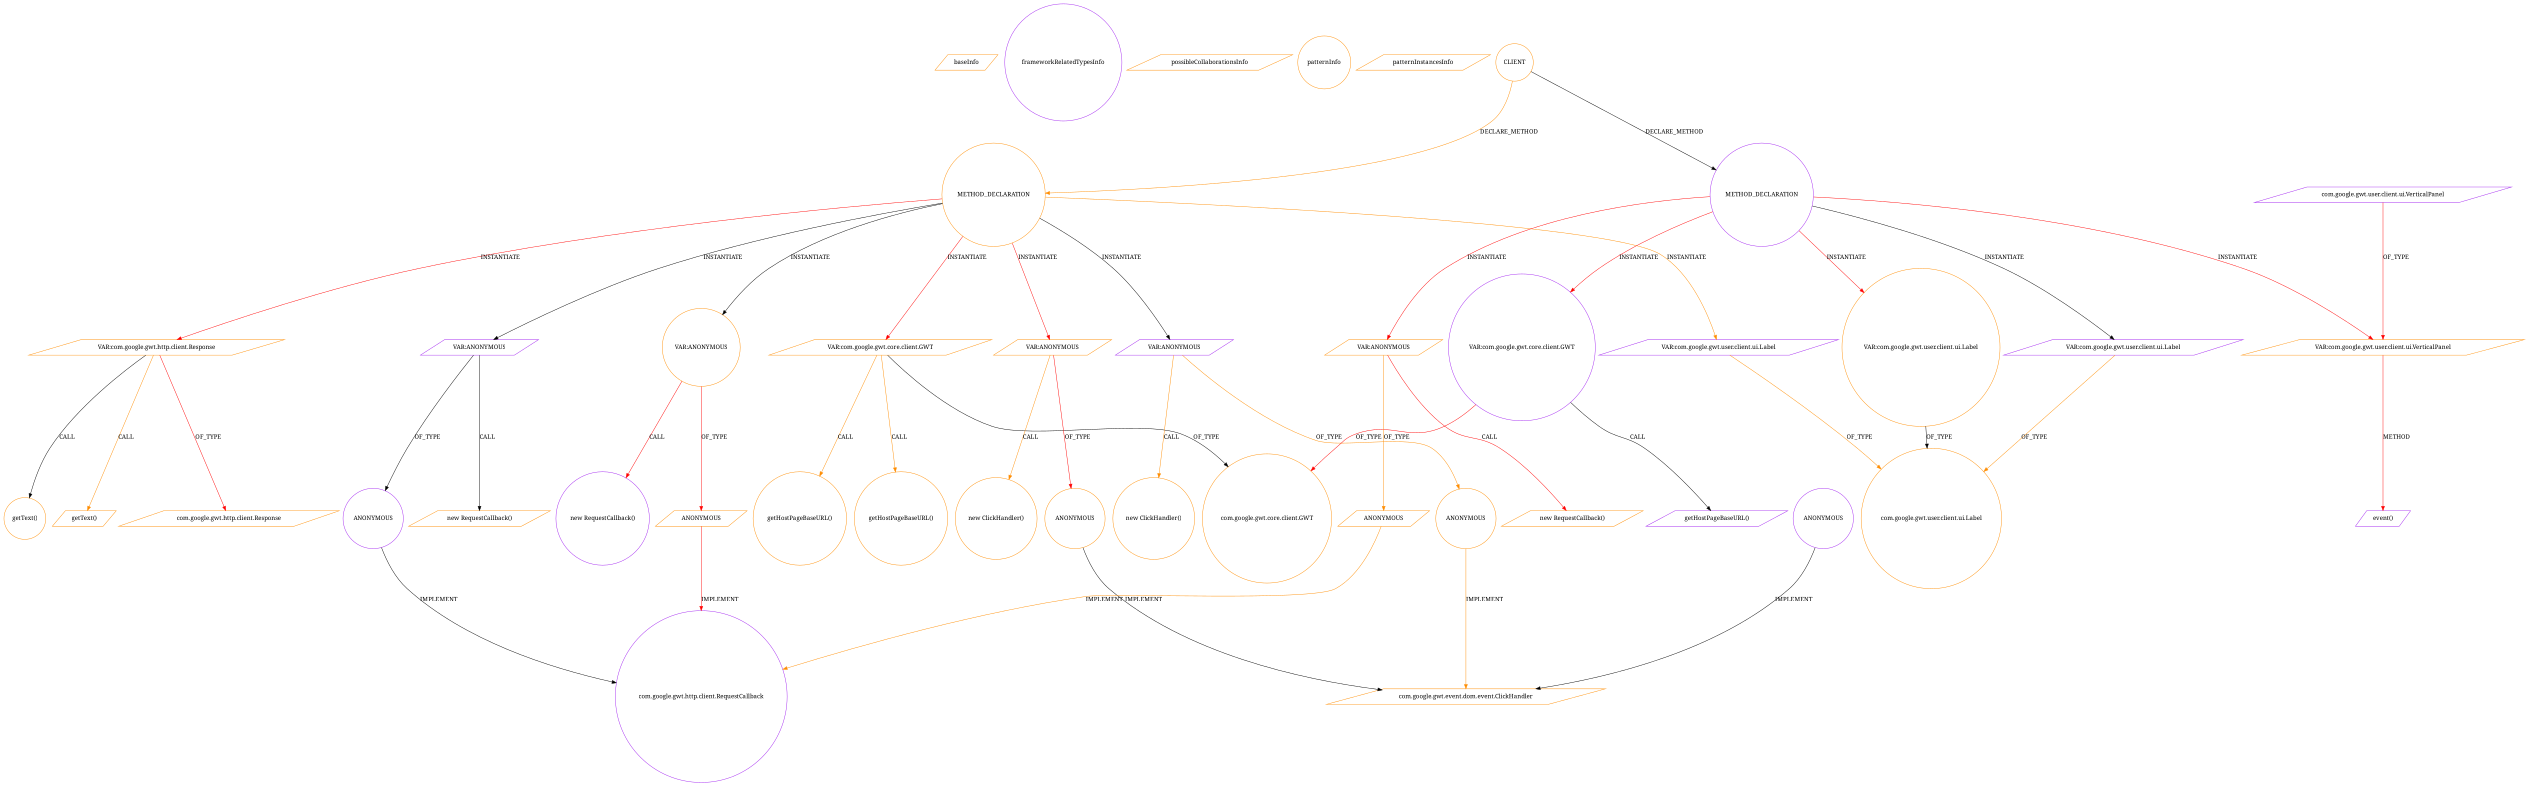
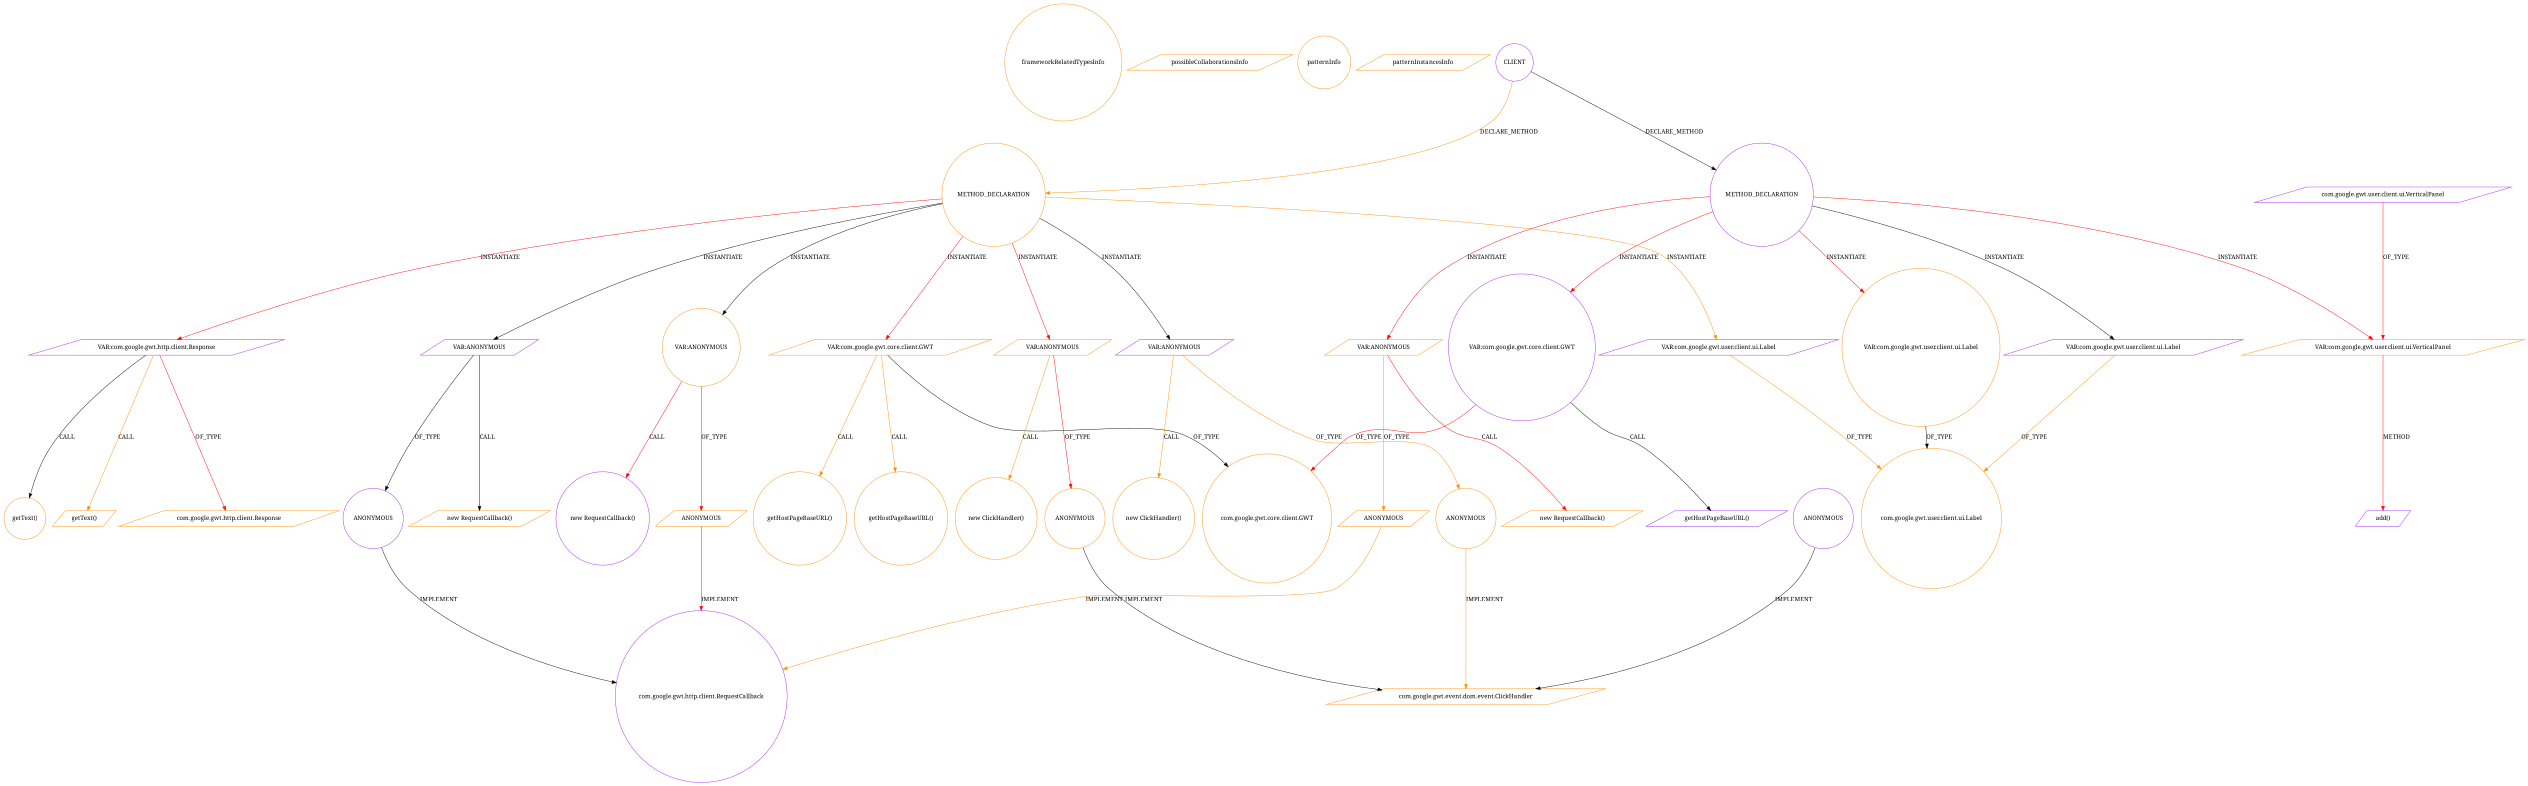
(966, 62) -> none
(1063, 62) -> (1063, 62)
(1515, 62) -> (1515, 62)
(157, 347) -> (157, 347)
(2383, 518) -> (2383, 518)
